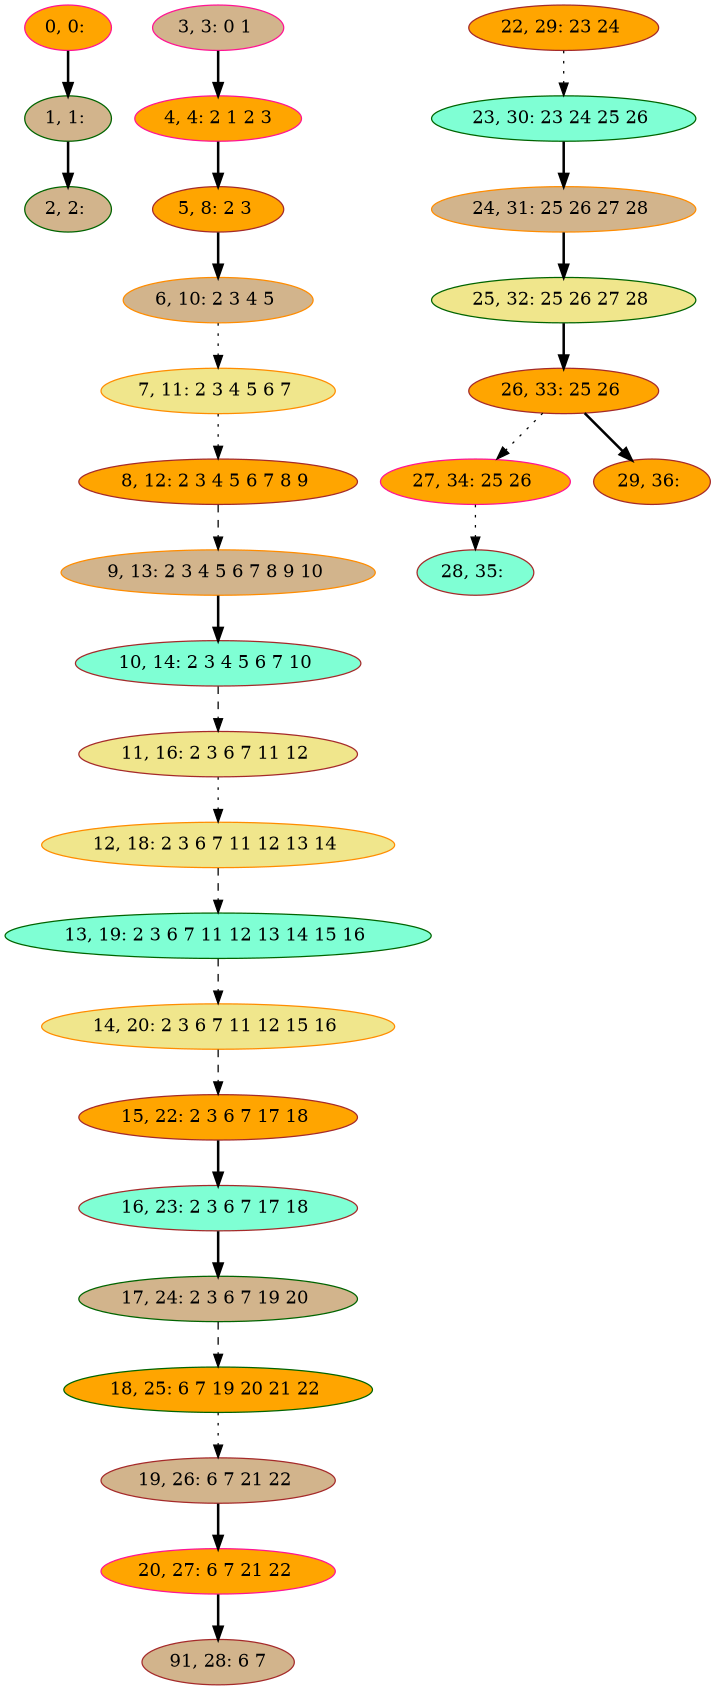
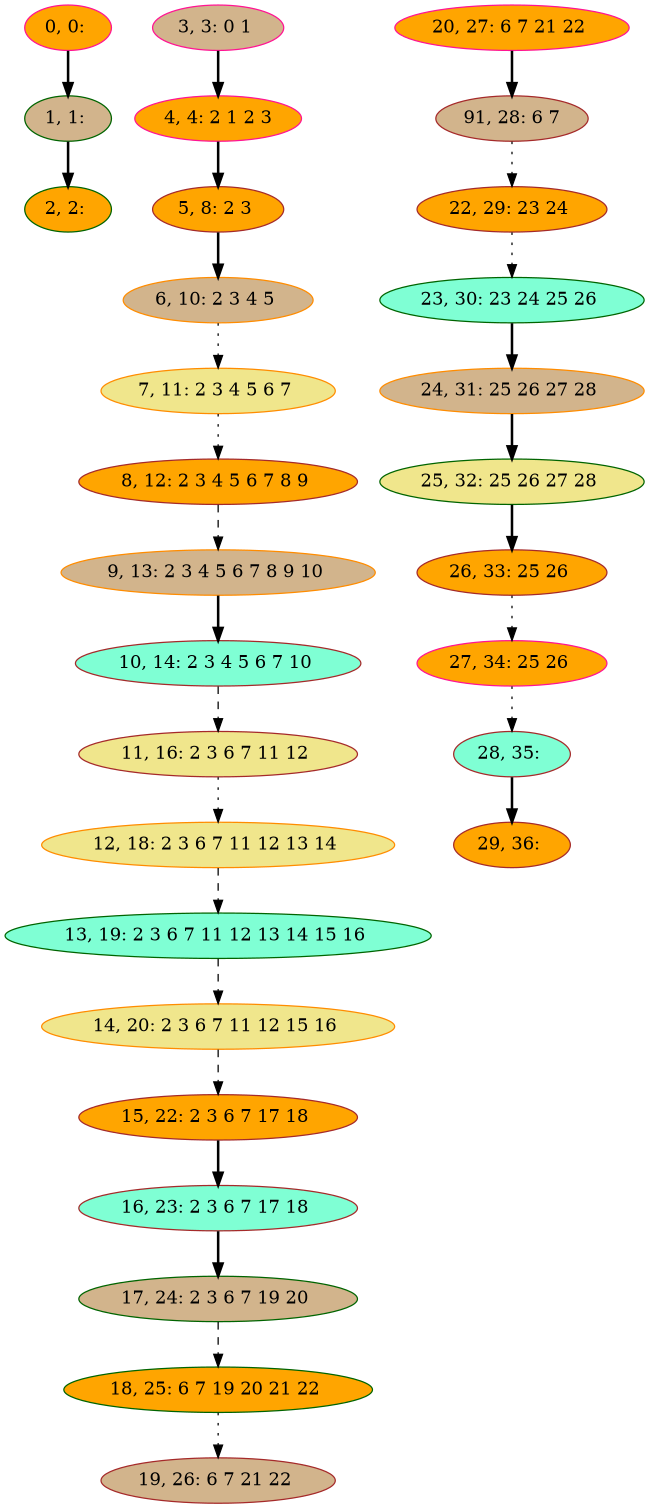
none -> (512, 158)
(68, 209) -> (68, 209)
(604, 432) -> (512, 793)
(218, 1520) -> none
